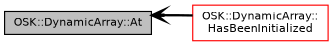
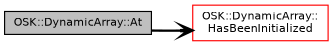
(178, 15) -> (166, 31)
